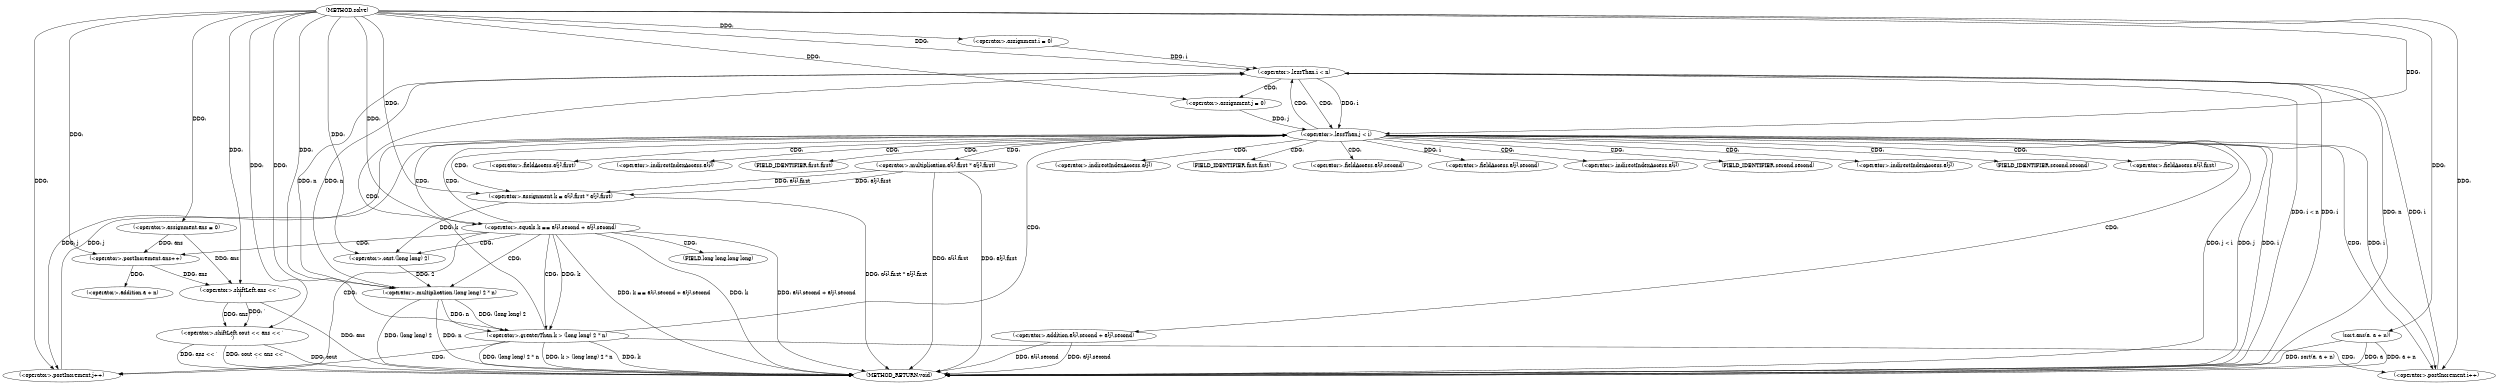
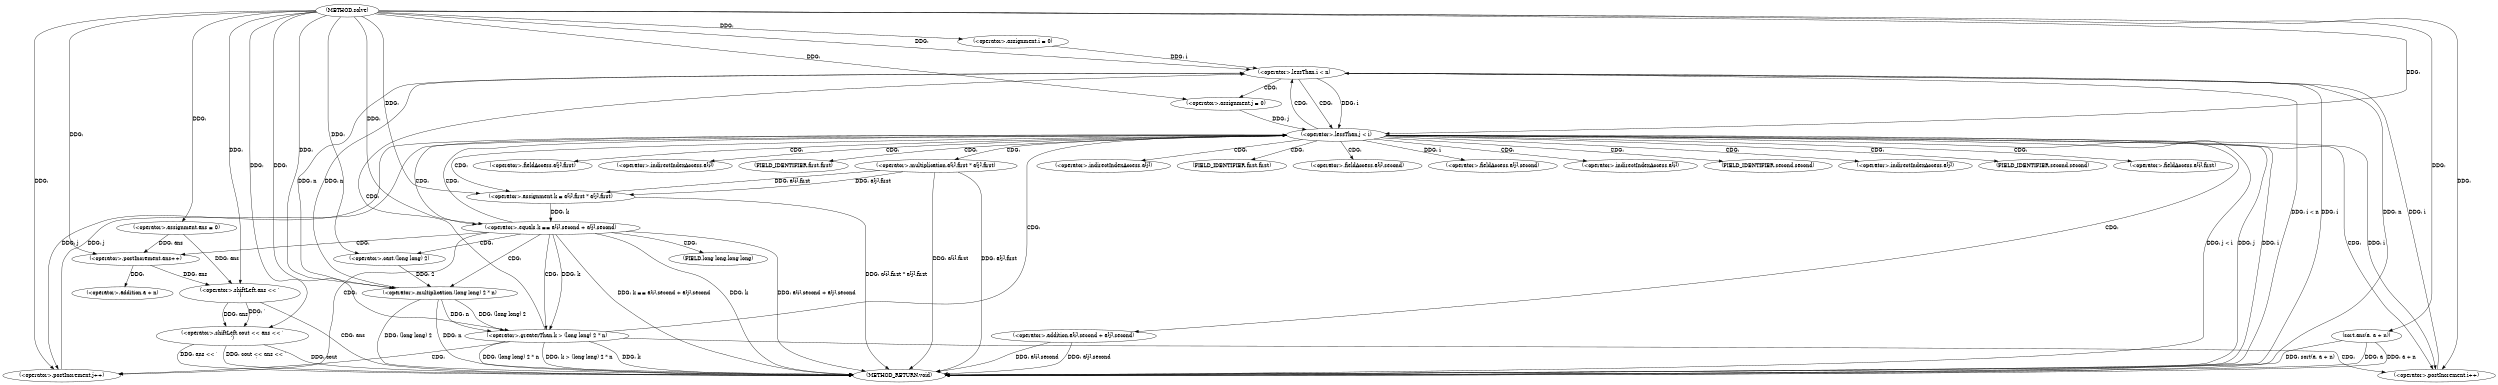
(452, 217) -> (551, 211)
(353, 336) -> (353, 336)
